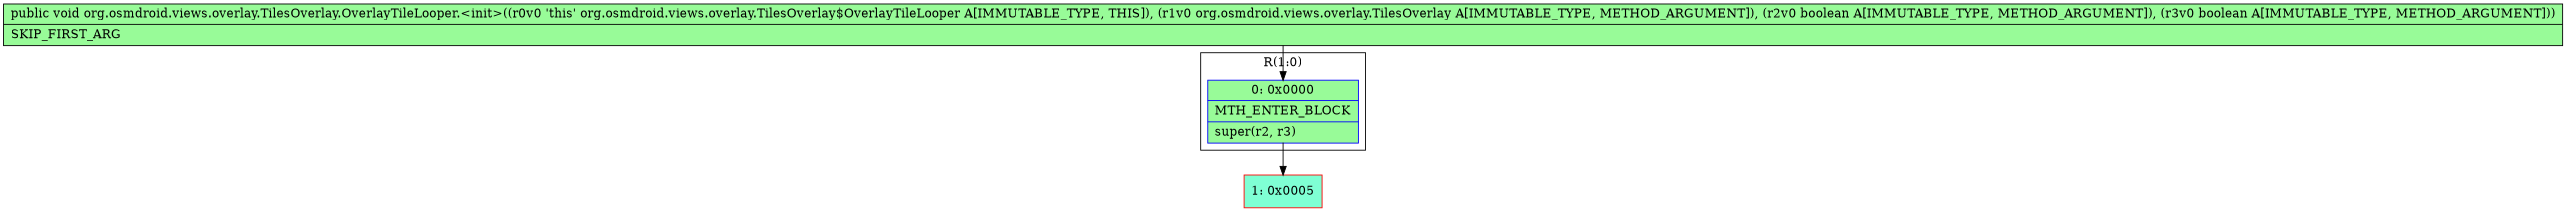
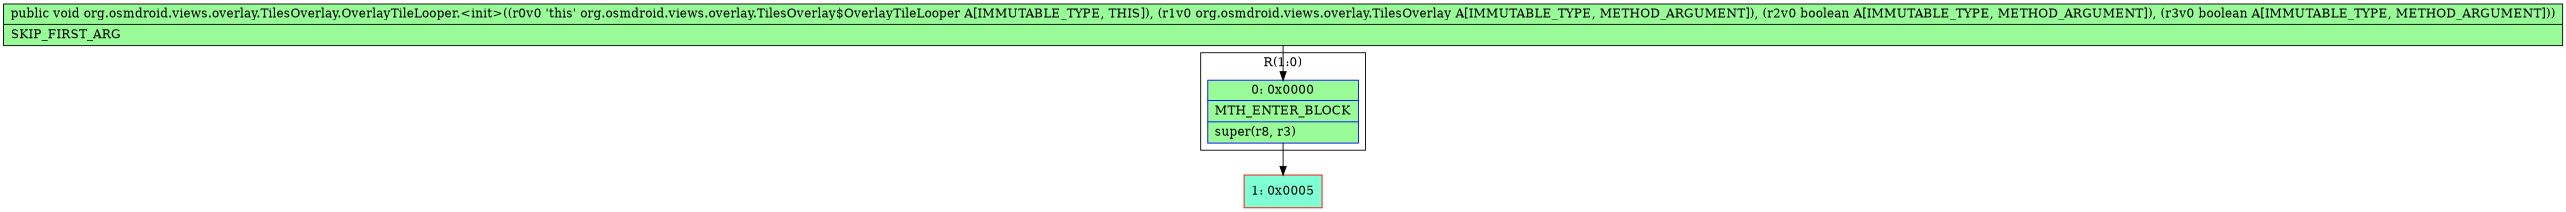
(1256, 132) -> (1256, 132)
